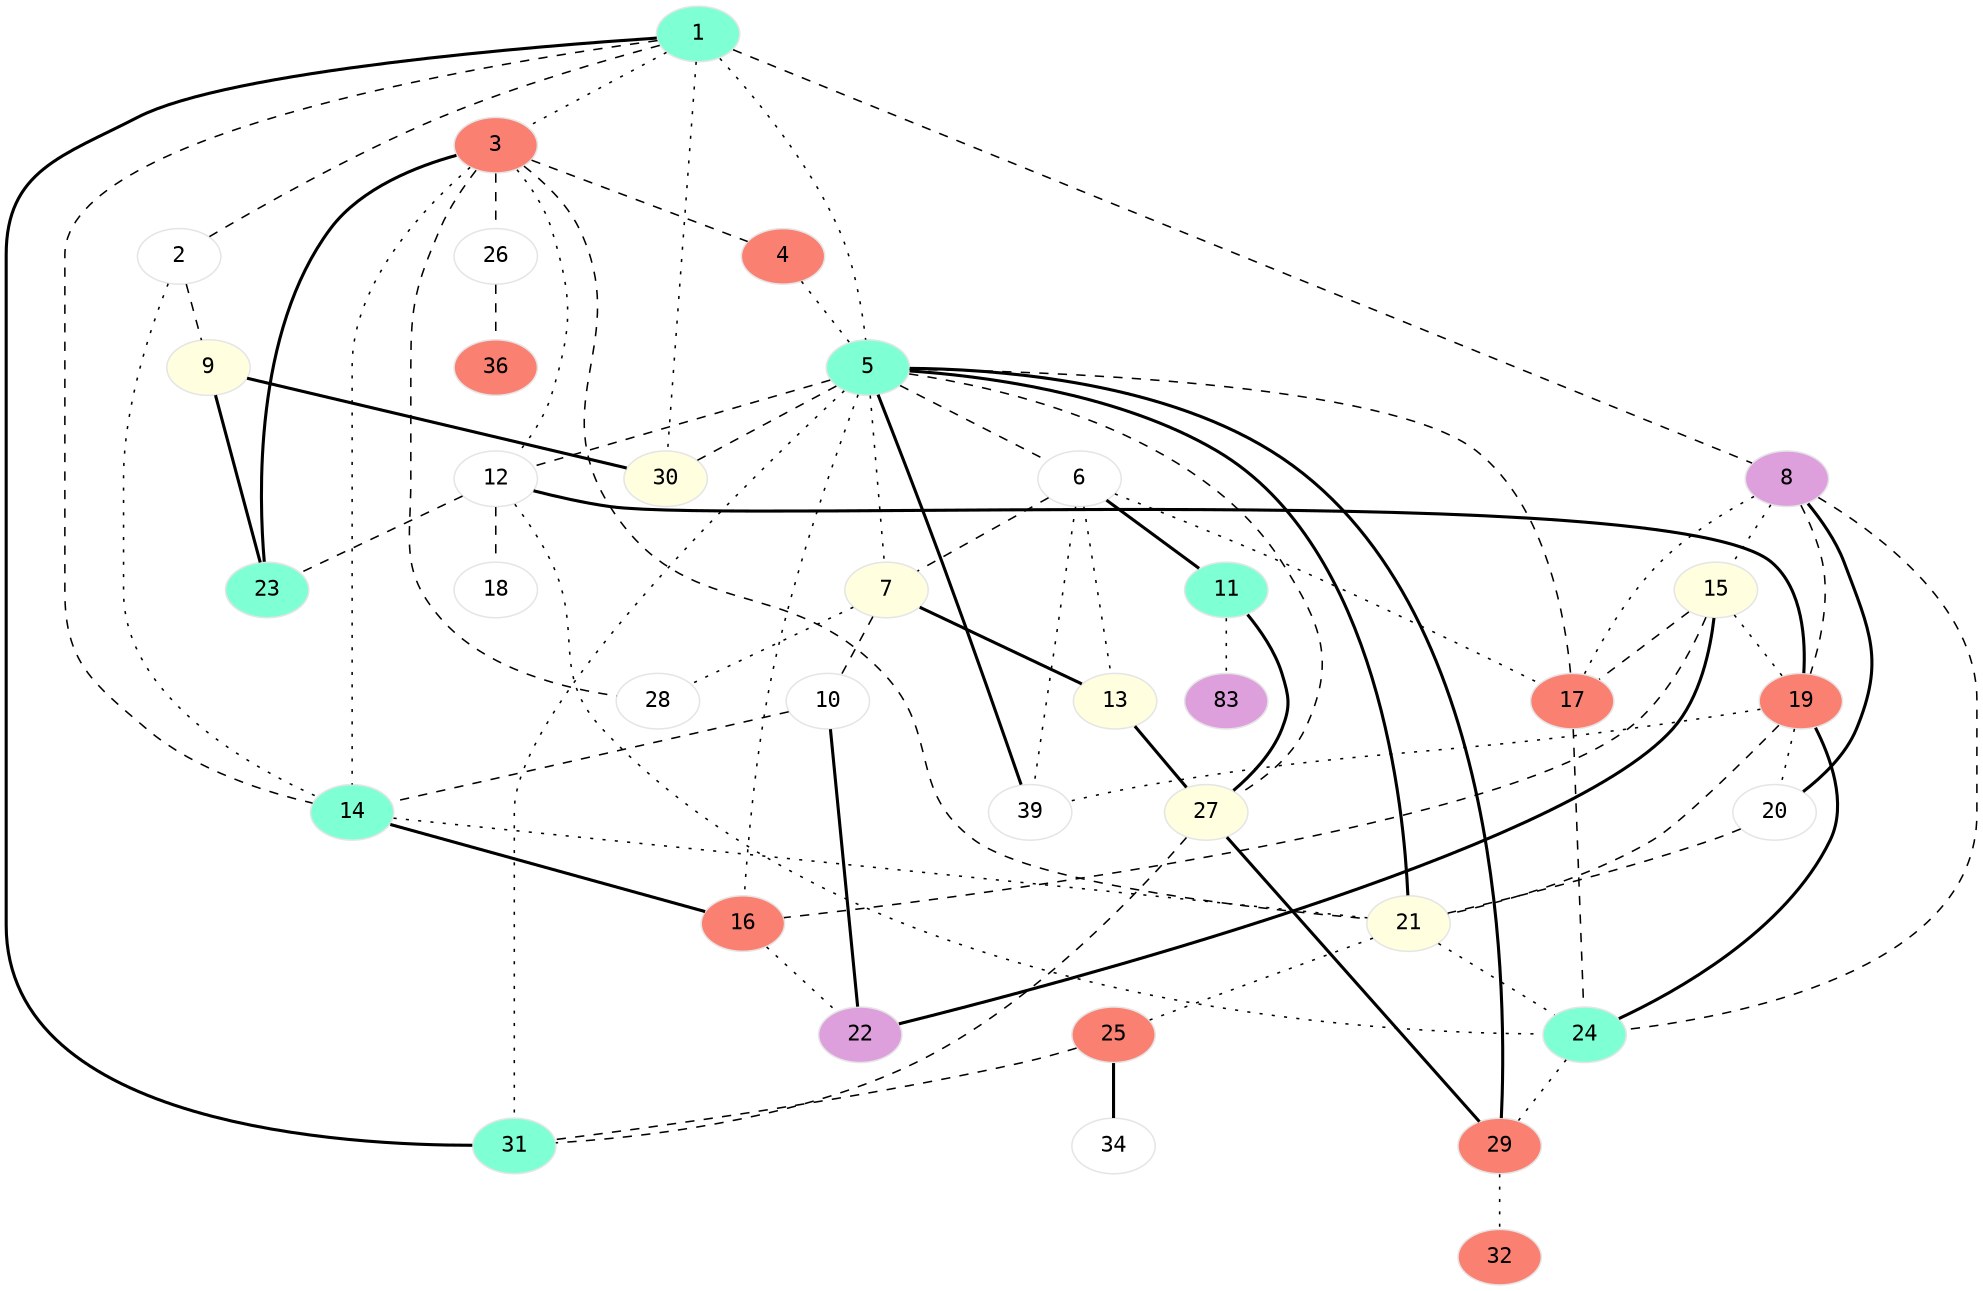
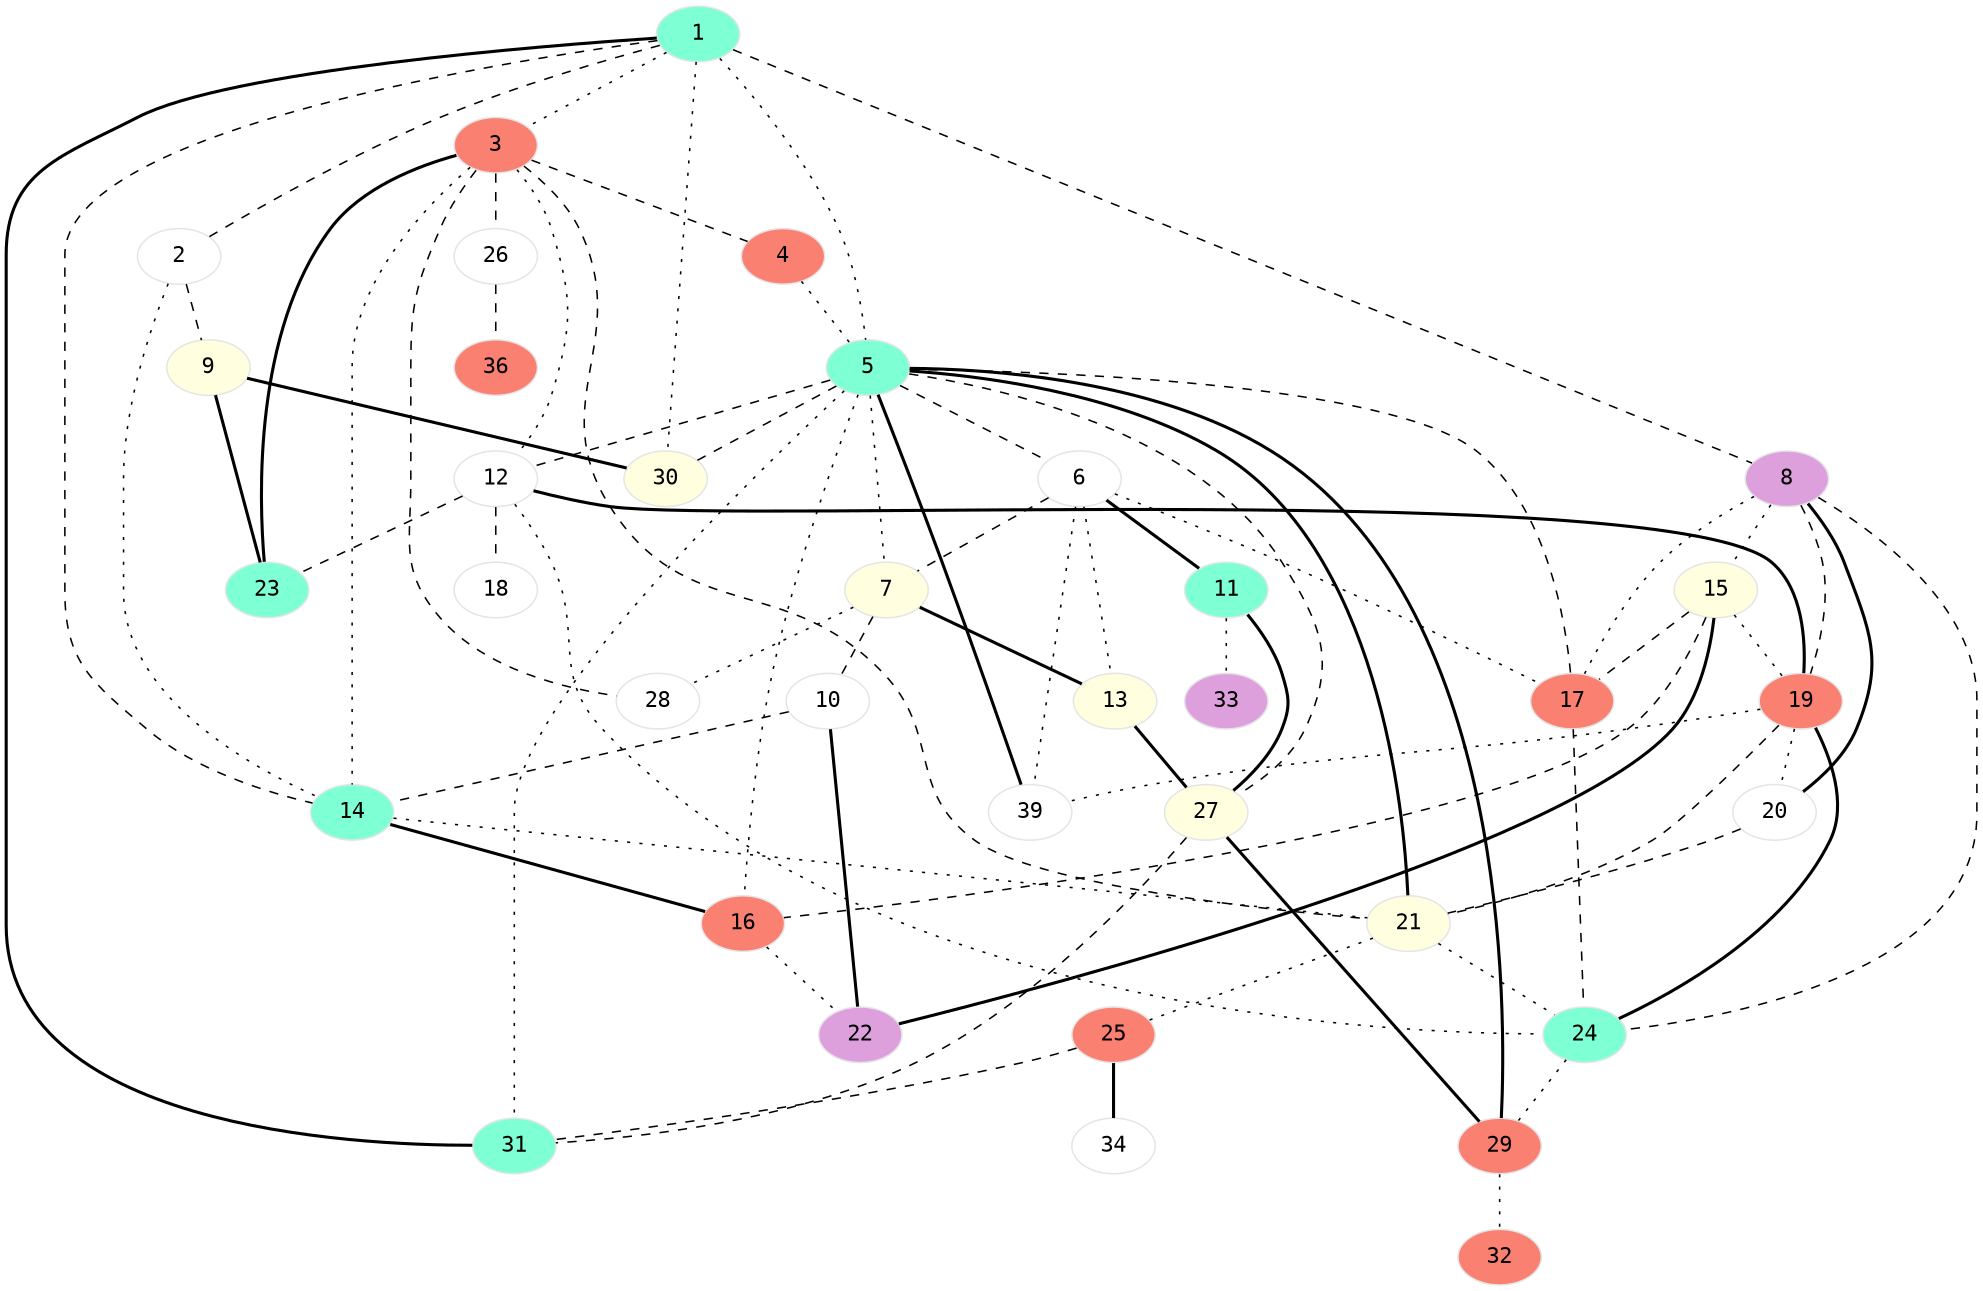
(1226, 701) -> (1226, 701)
